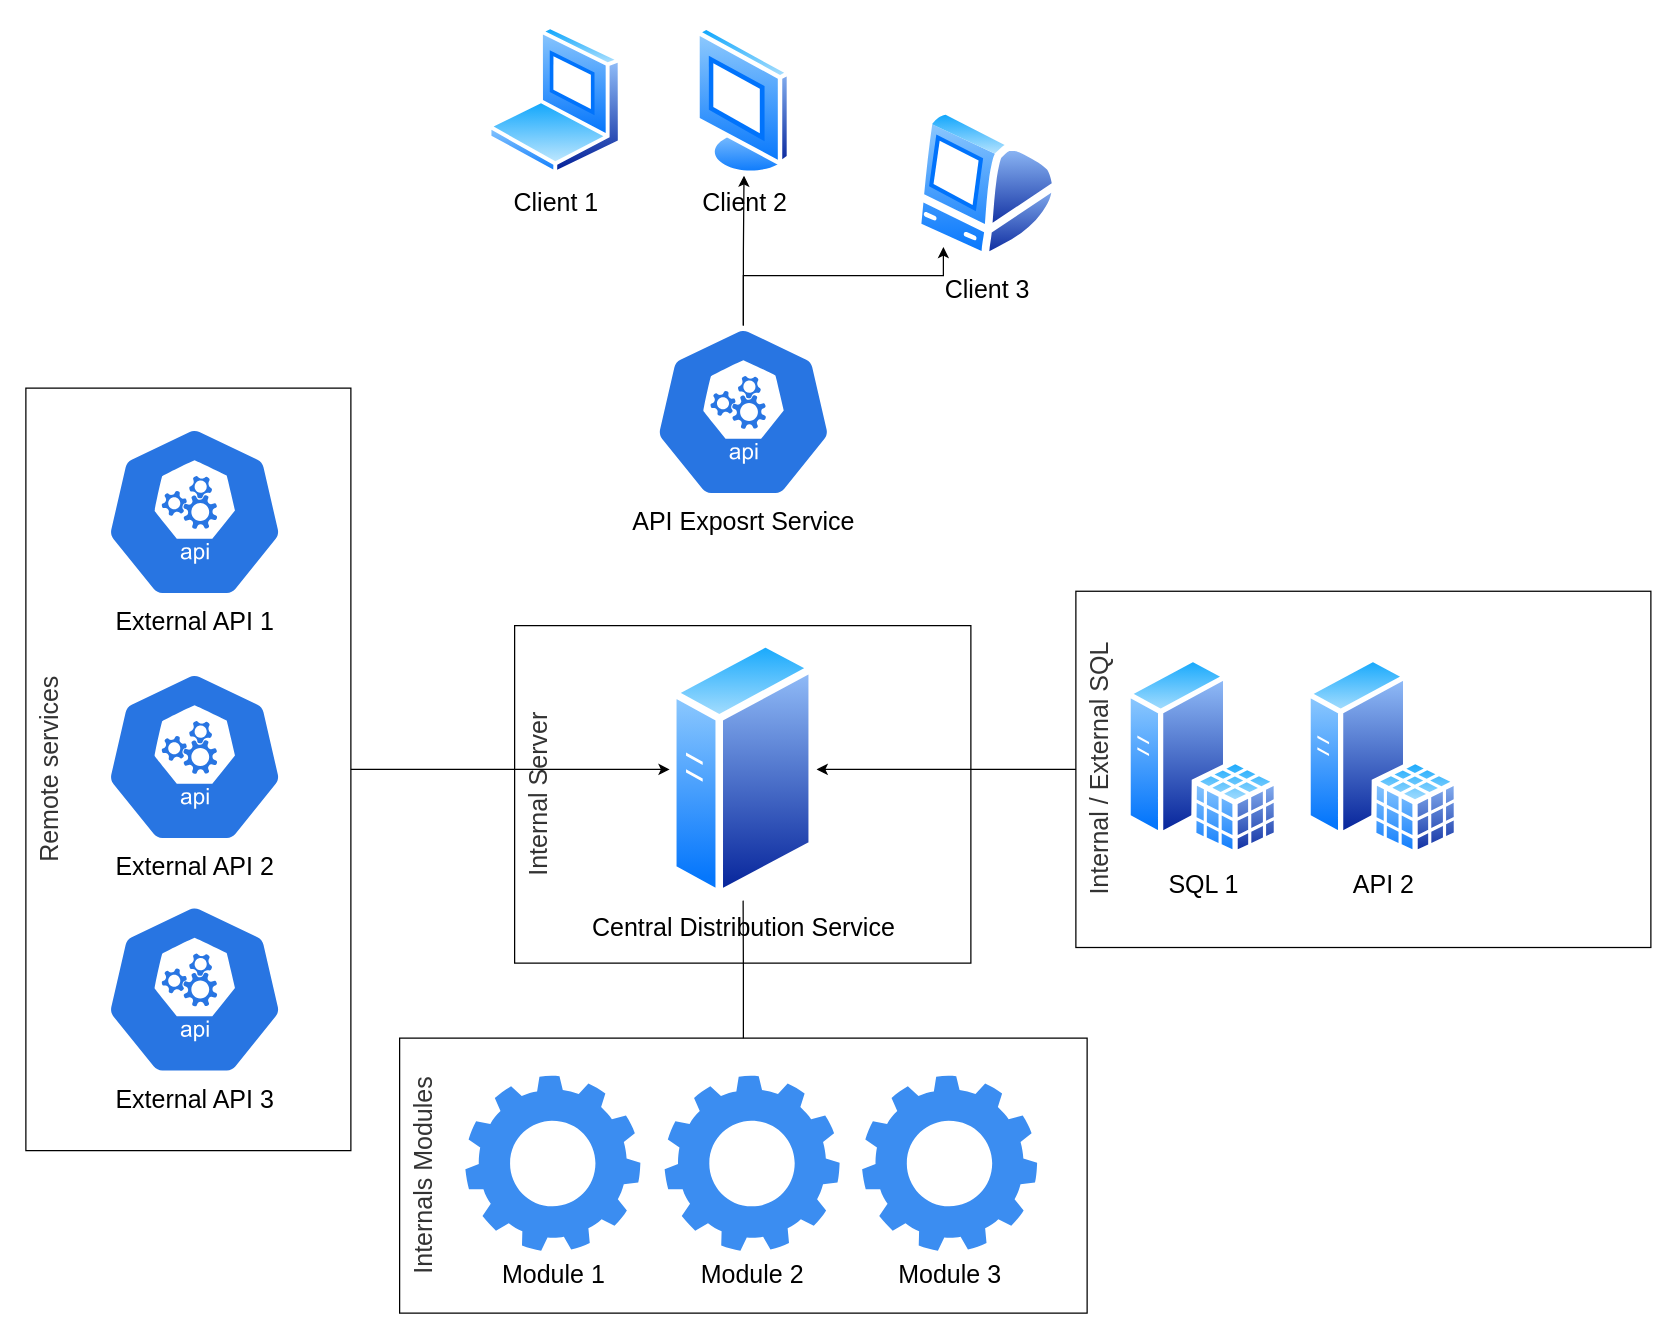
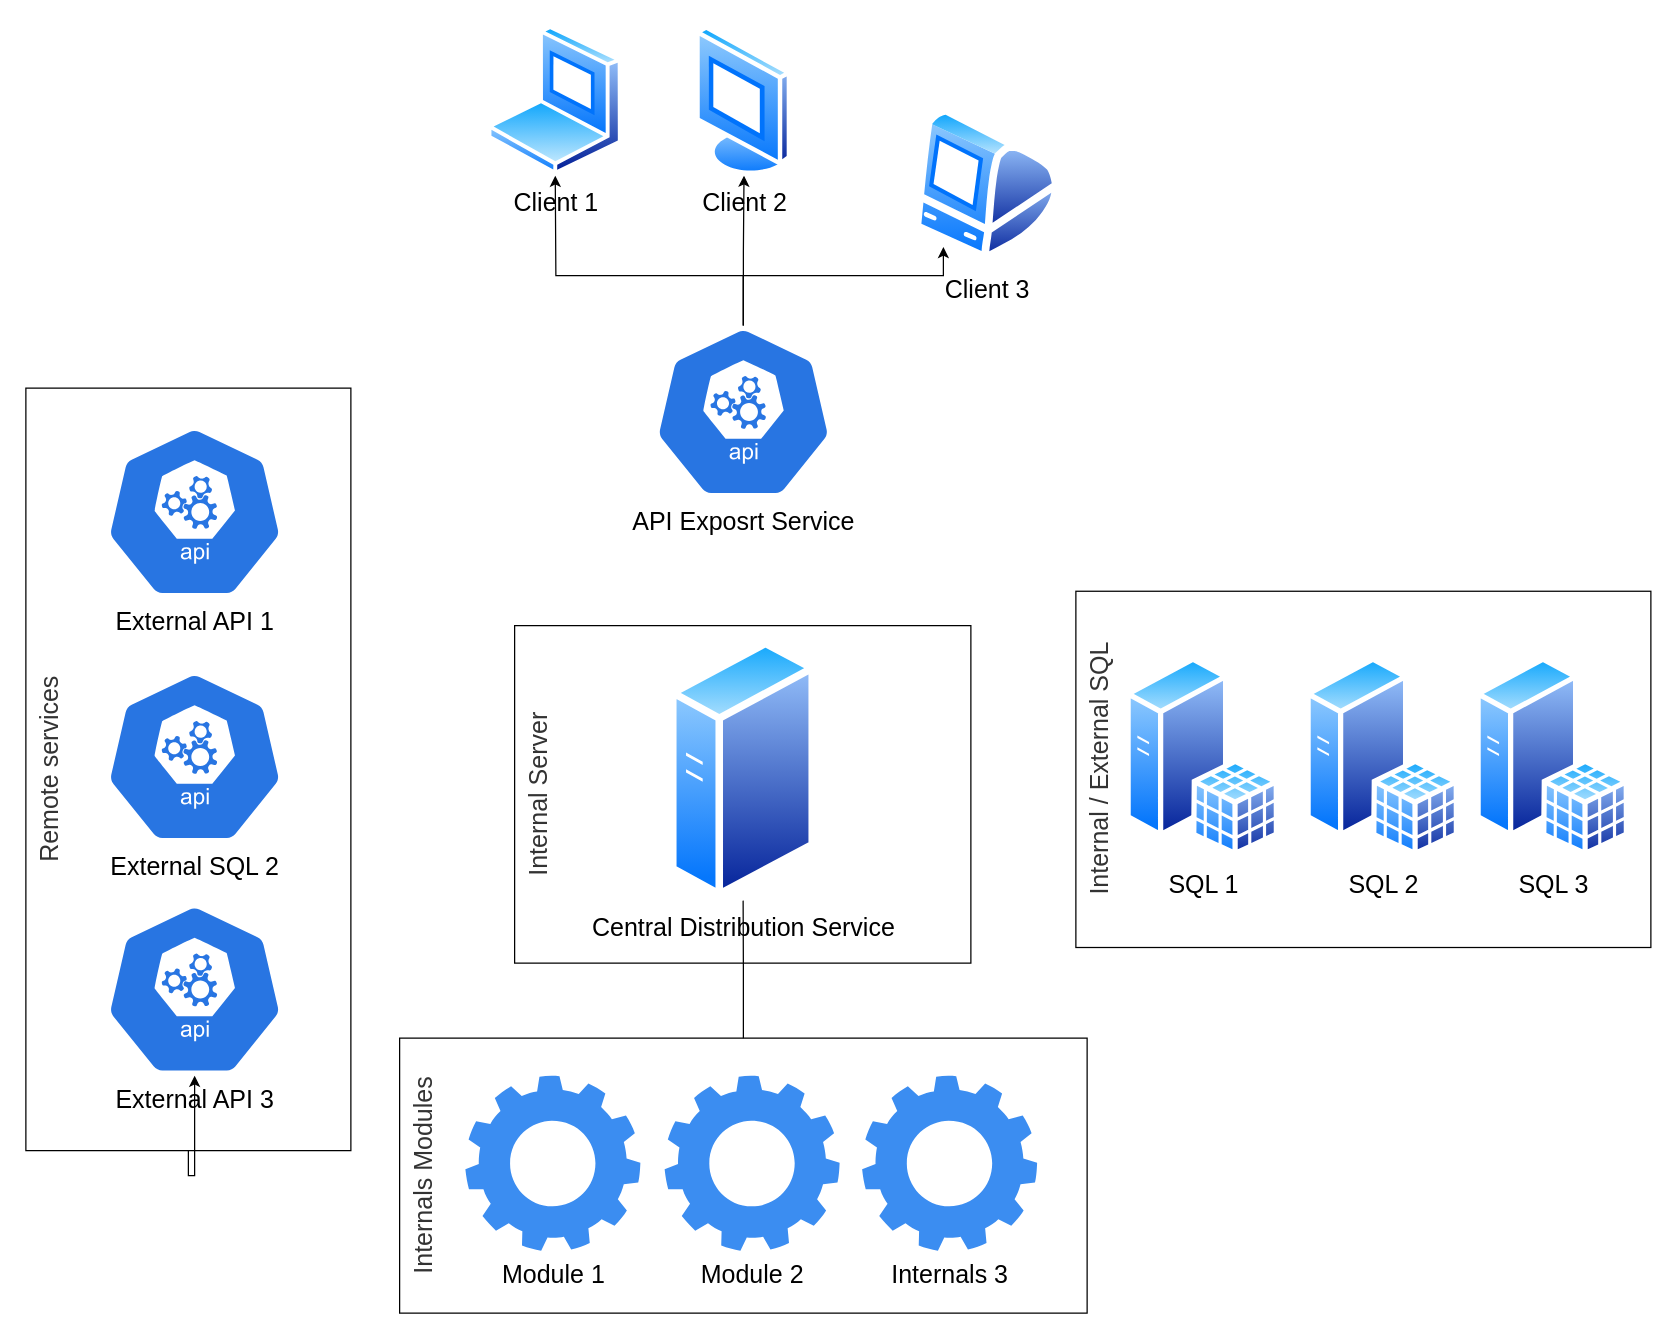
none -> (602, 276)
none -> (1553, 757)
(506, 769) -> (194, 1146)
(950, 769) -> none
(195, 867) -> (195, 867)
(1384, 884) -> (1384, 884)
(950, 1274) -> (950, 1274)
